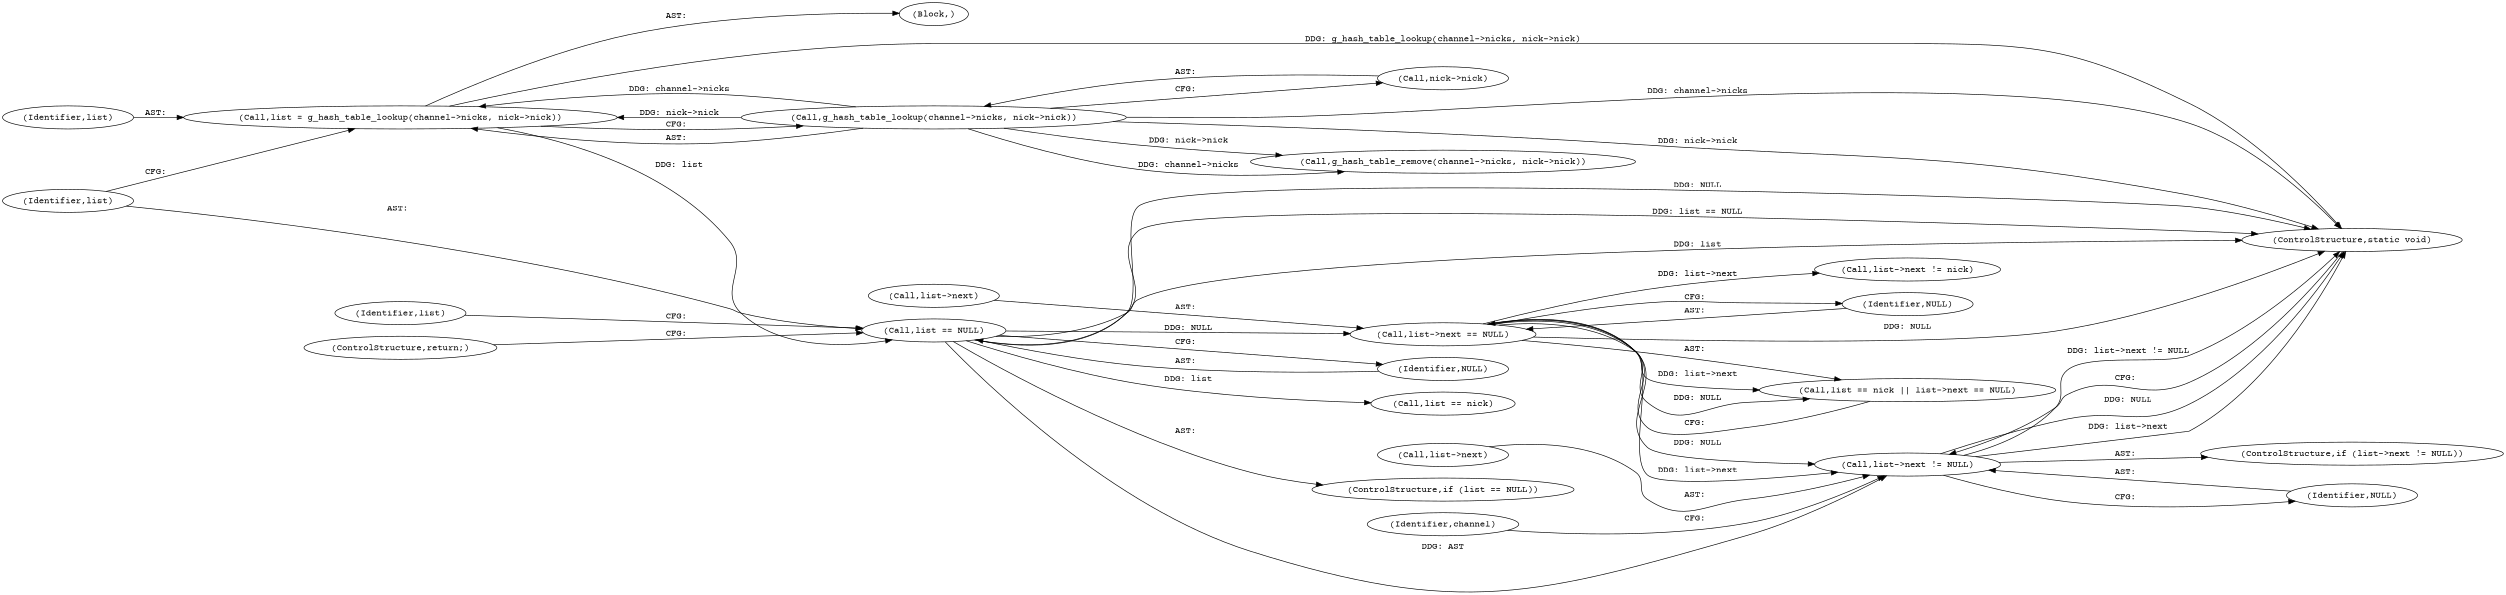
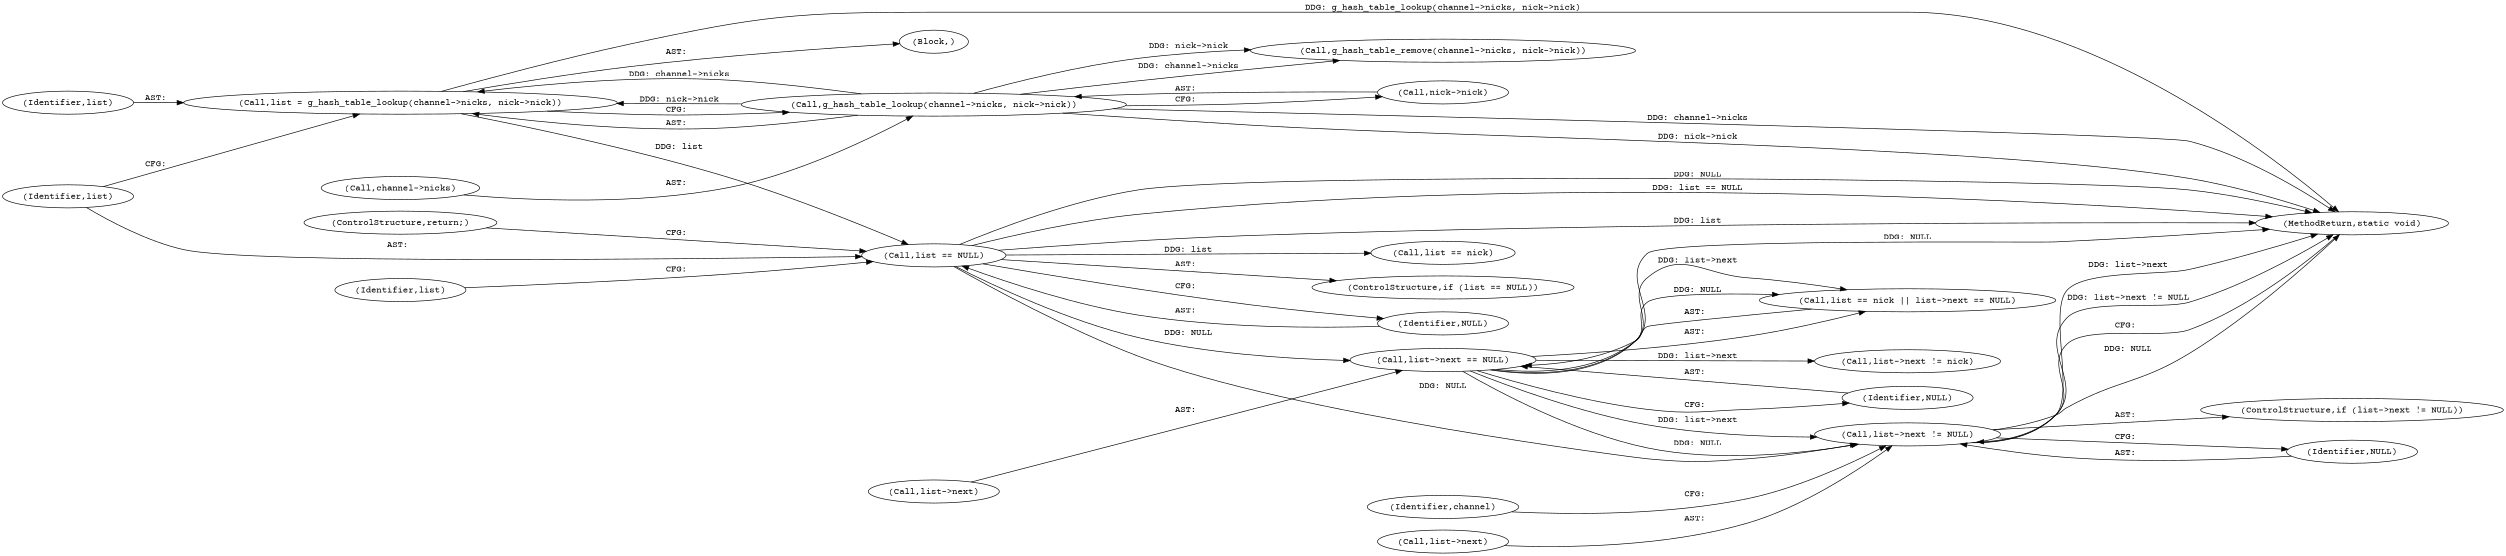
none -> (400, 188)
(2352, 240) -> (2352, 223)
(1698, 423) -> (1698, 312)
(1443, 546) -> (1443, 386)
